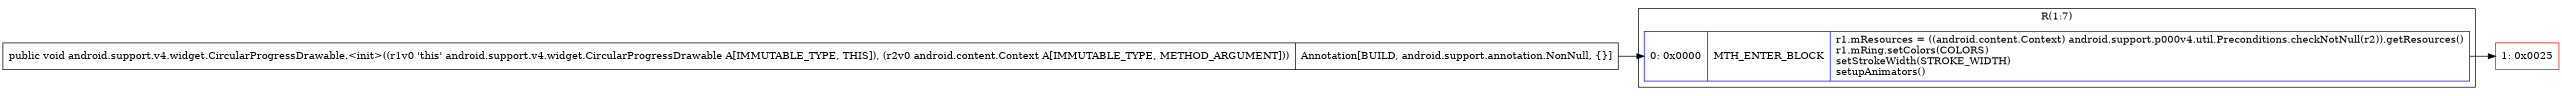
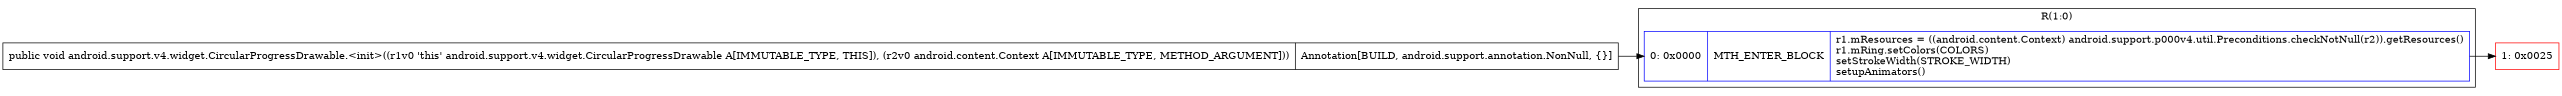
(2057, 17) -> (2057, 17)
